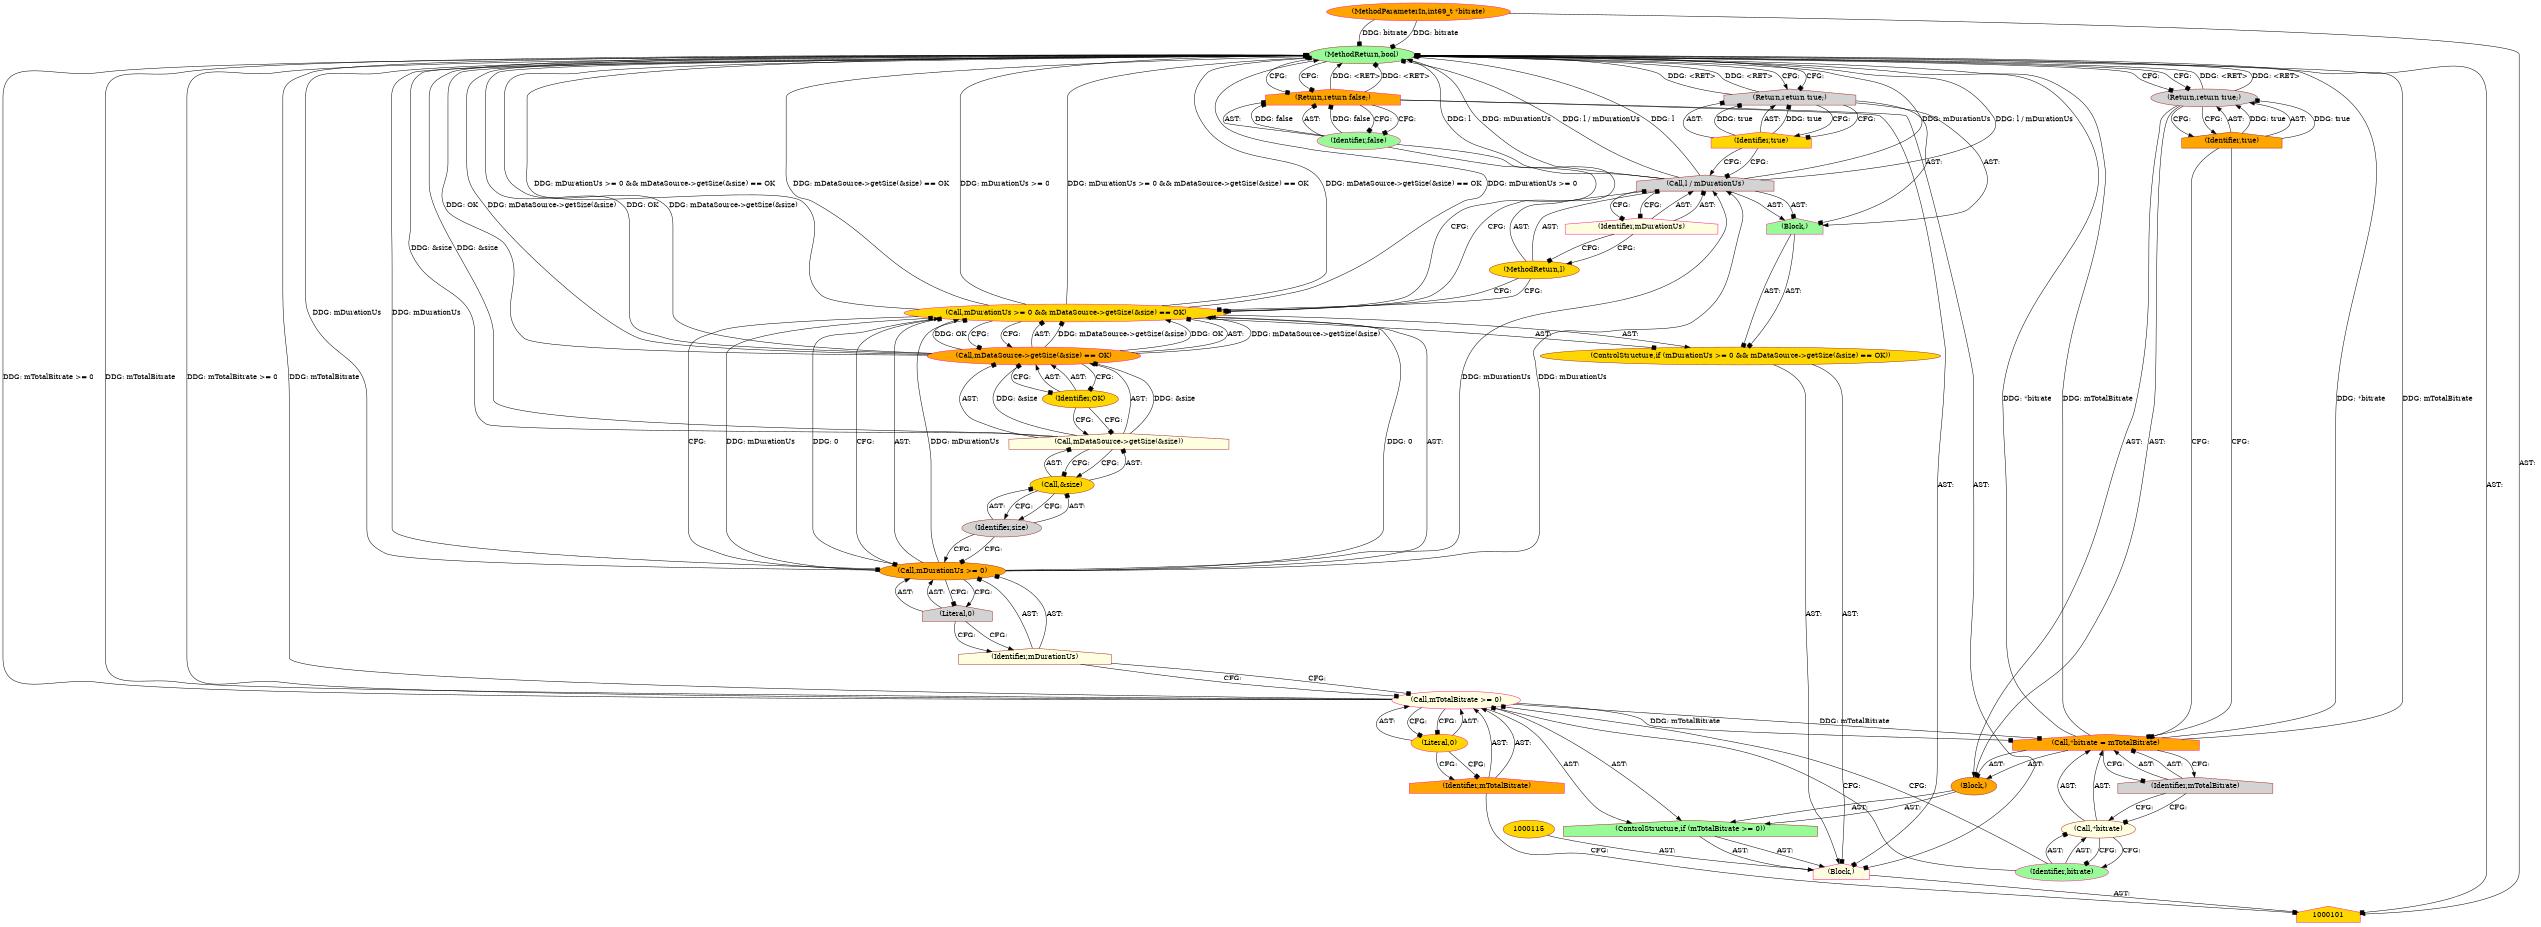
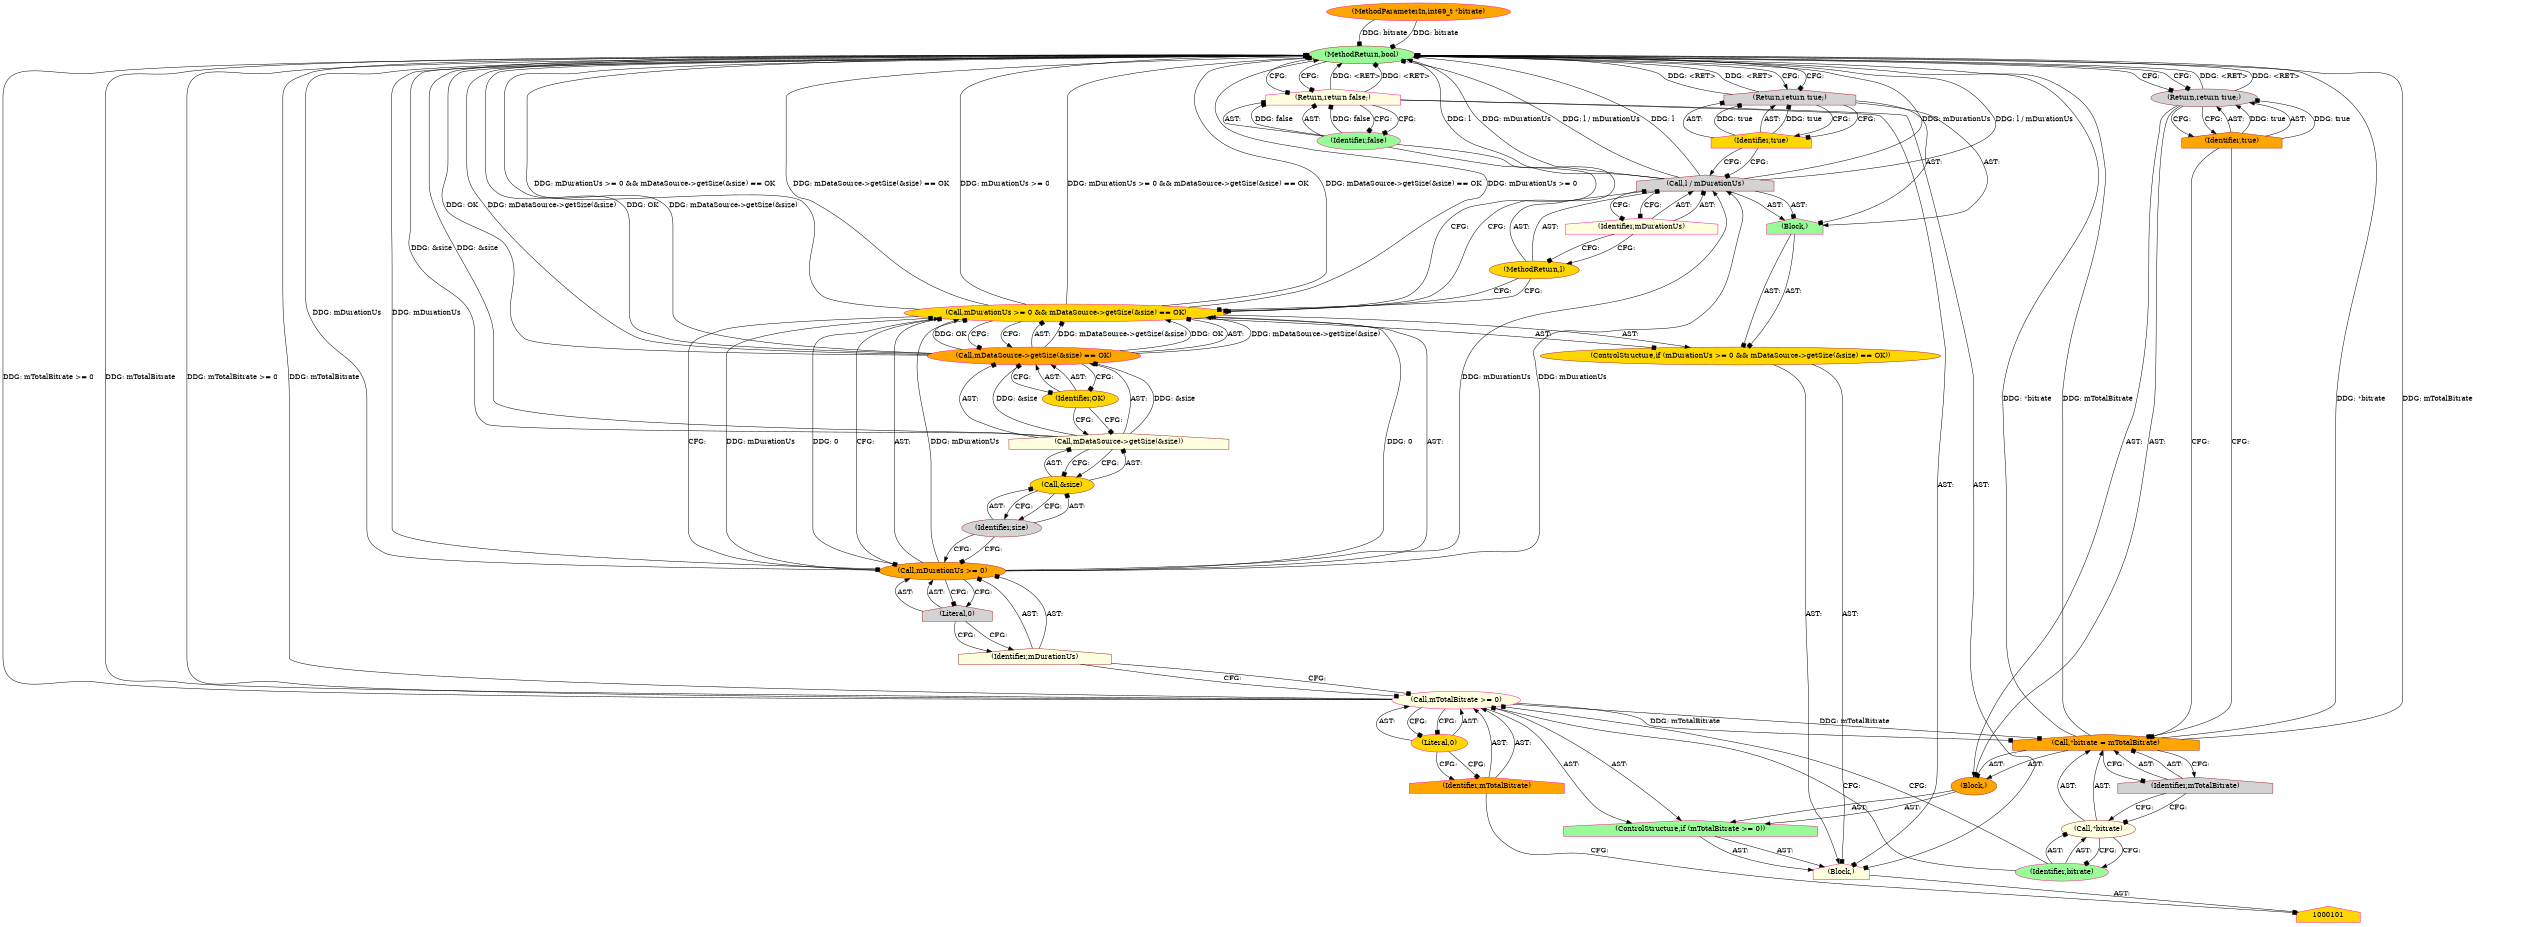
(2506, 51) -> none
(2415, 70) -> none
(1333, 98) -> (1333, 98)
(2106, 743) -> (2106, 743)
(1529, 829) -> none
(1691, 829) -> (1691, 829)
